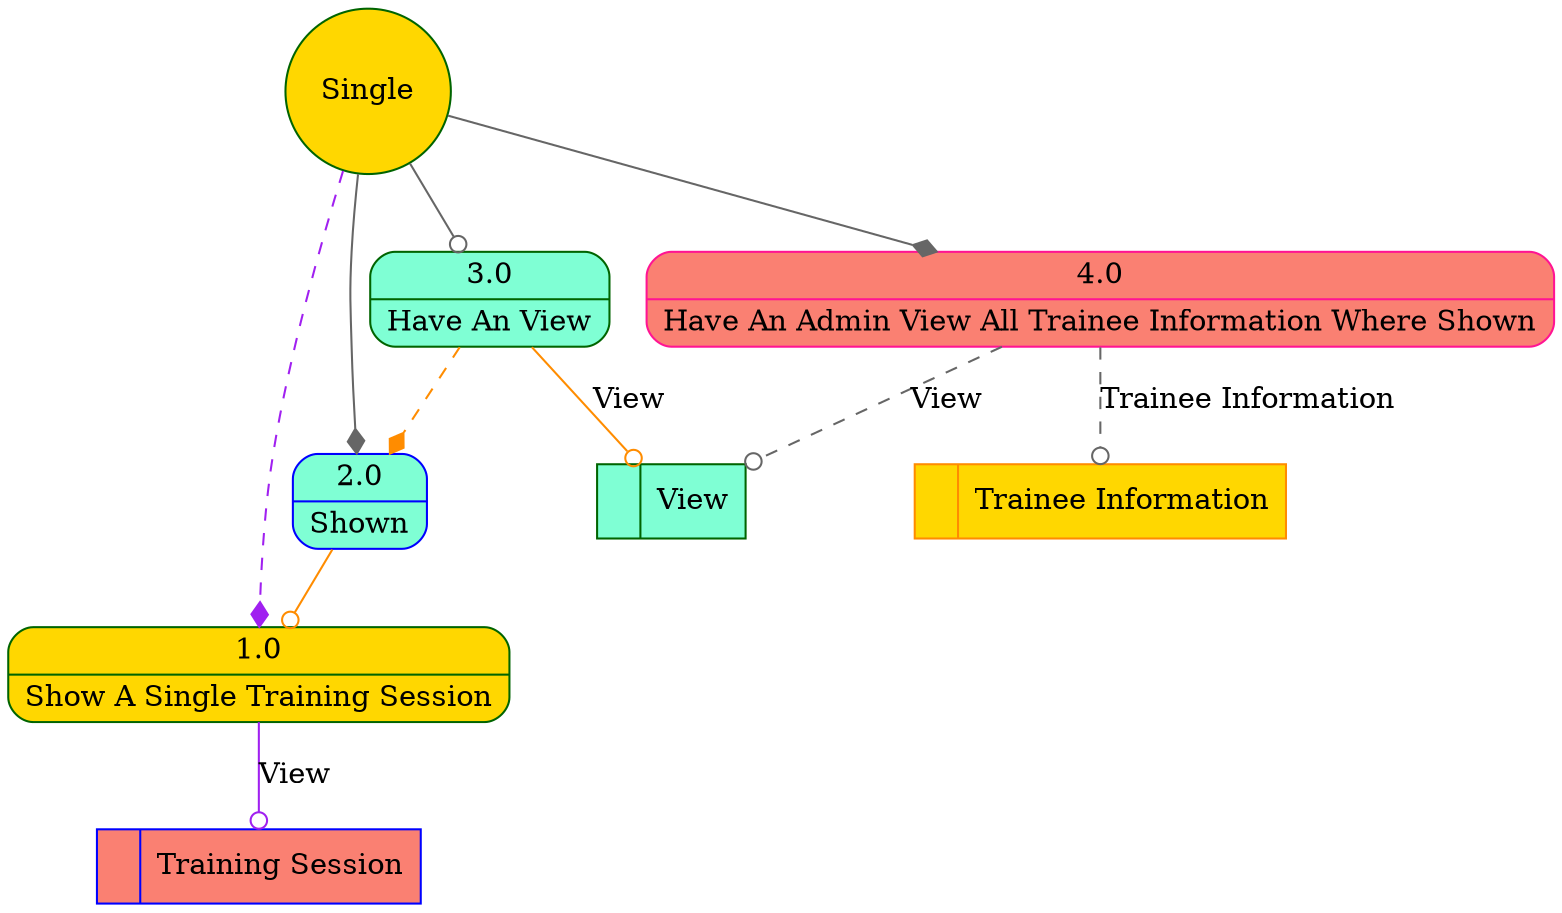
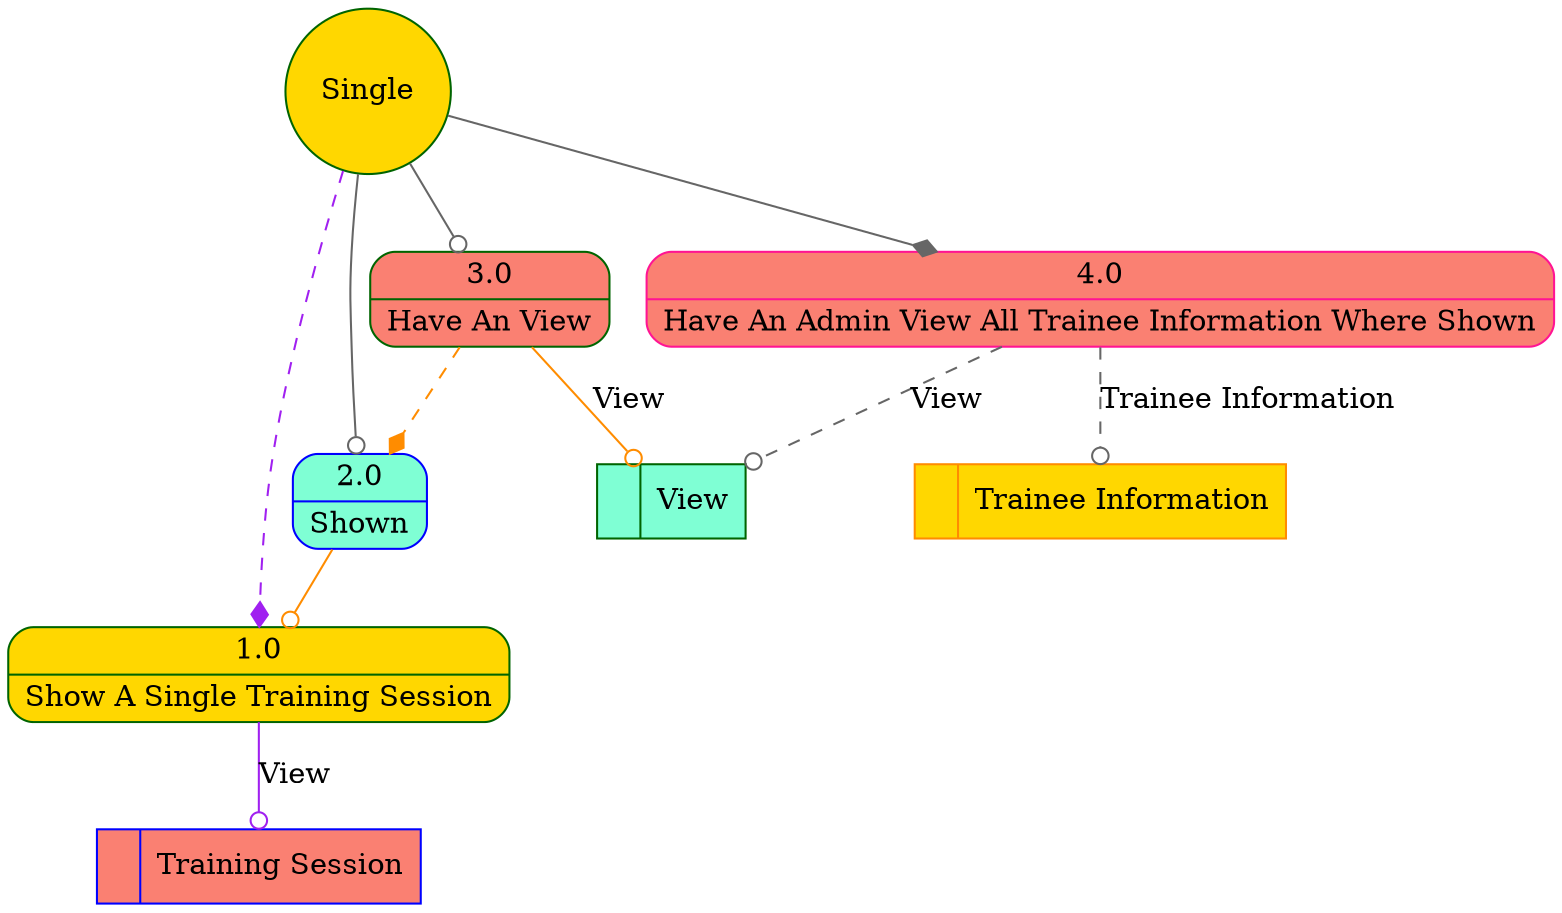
(490, 299) -> (490, 299)
(350, 301) -> (350, 305)
